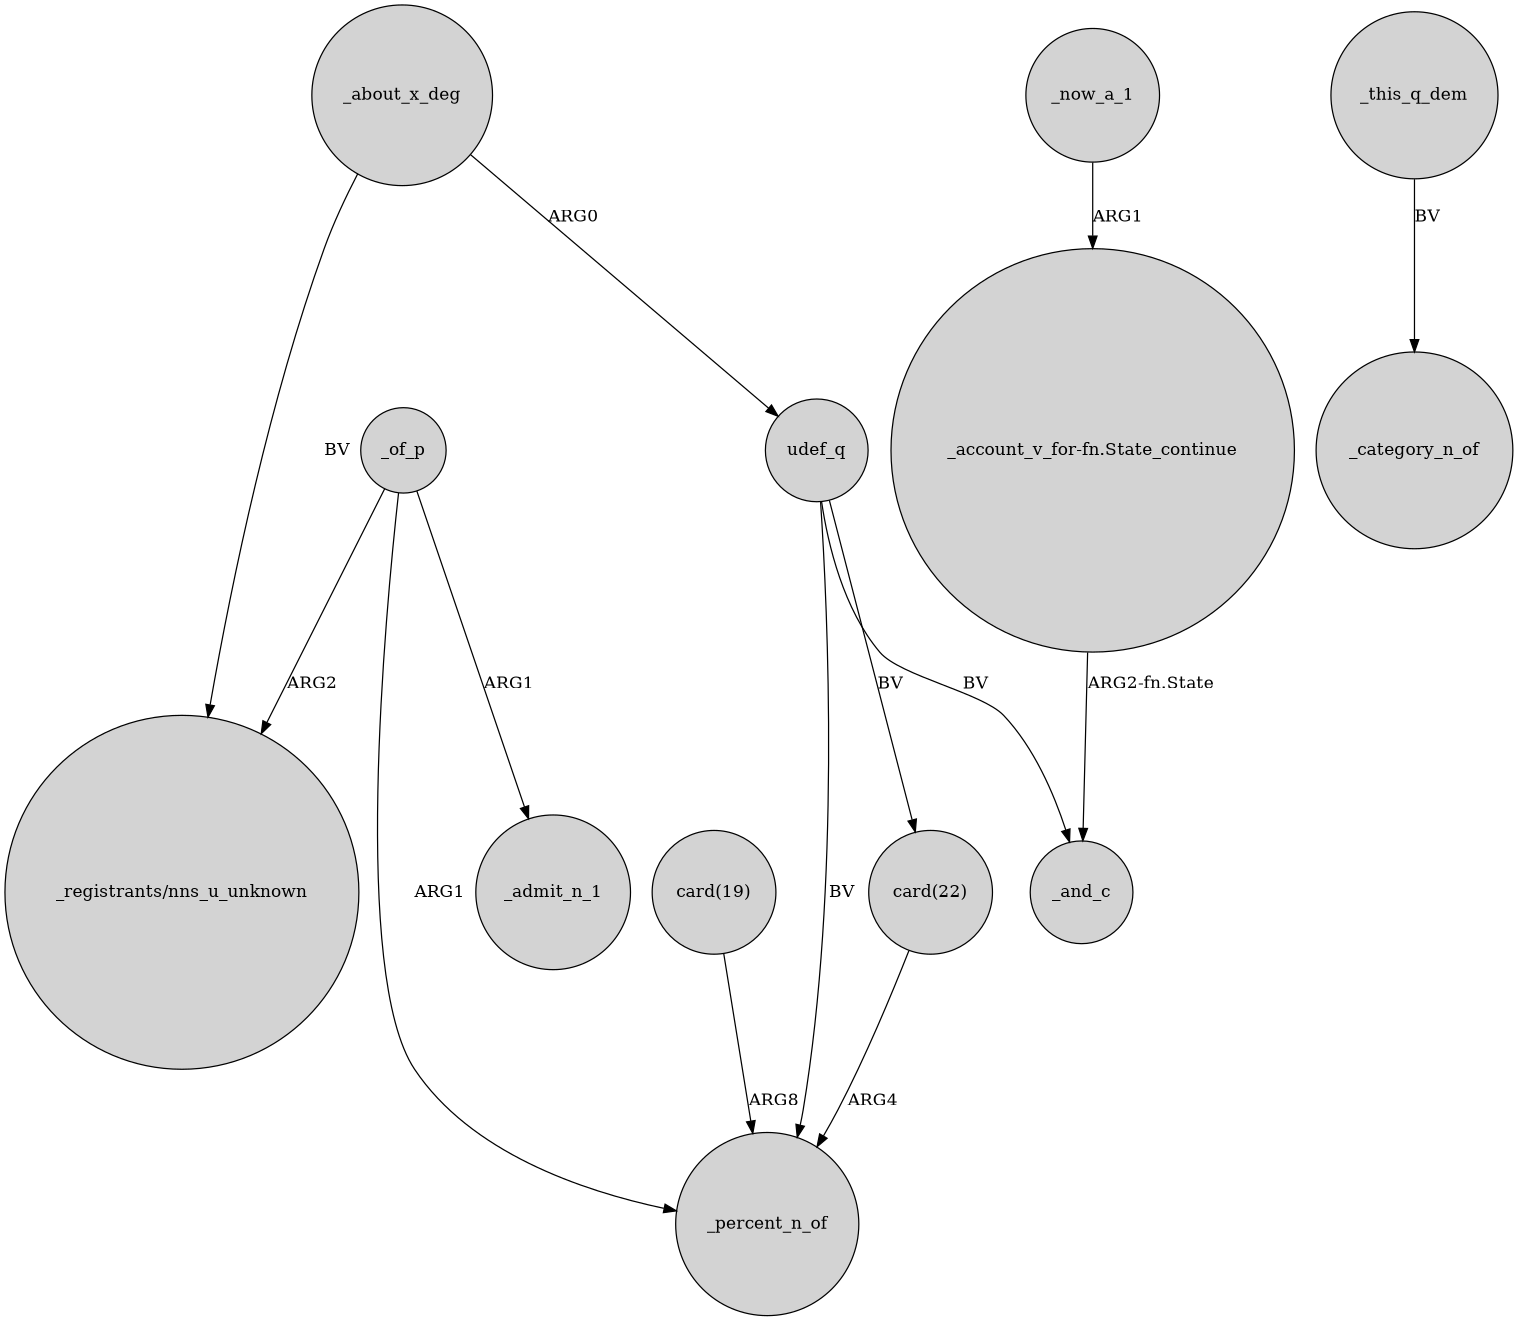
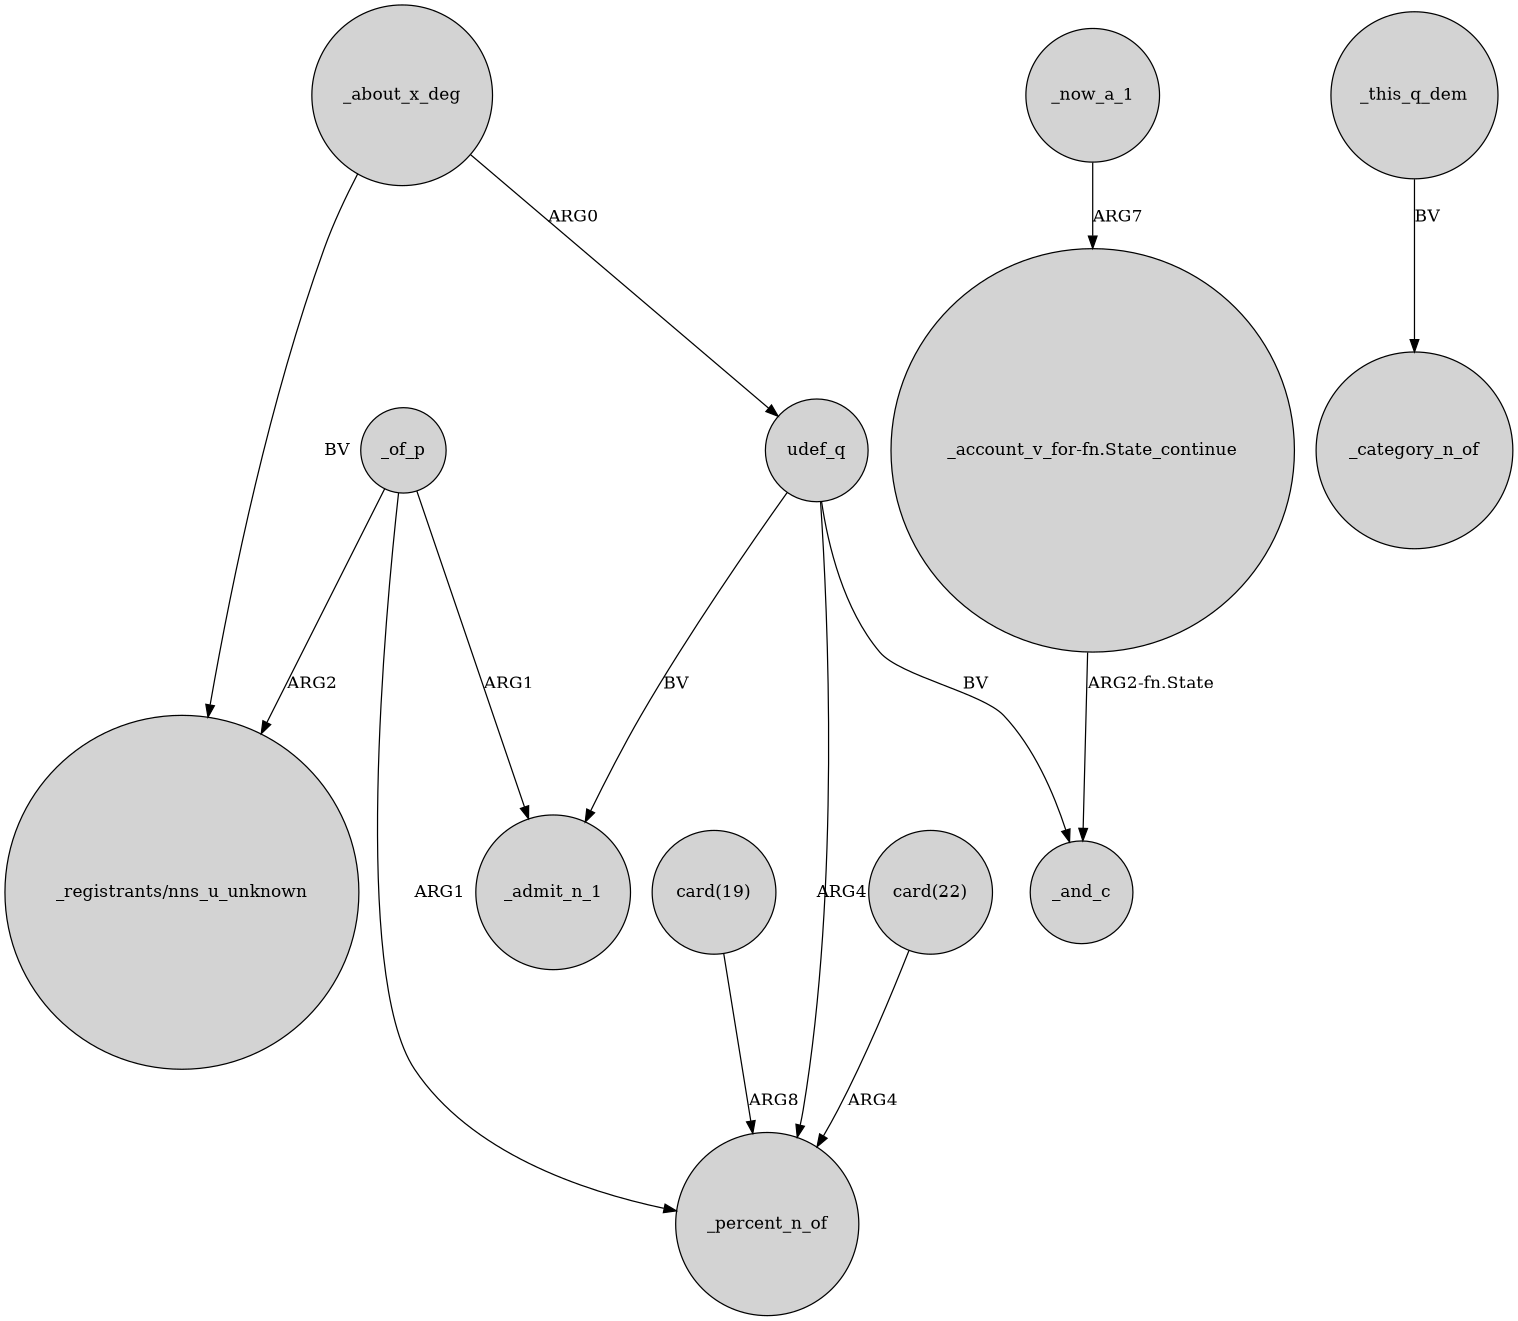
(1118, 217) -> (1118, 217)
(871, 660) -> (682, 648)
(842, 892) -> (842, 892)
